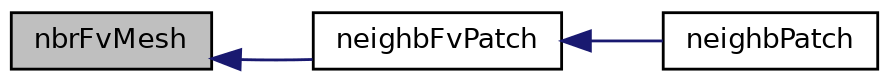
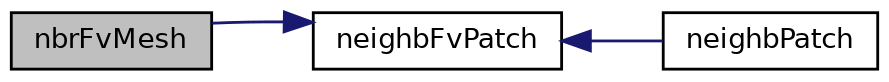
(276, 60) -> (248, 22)
